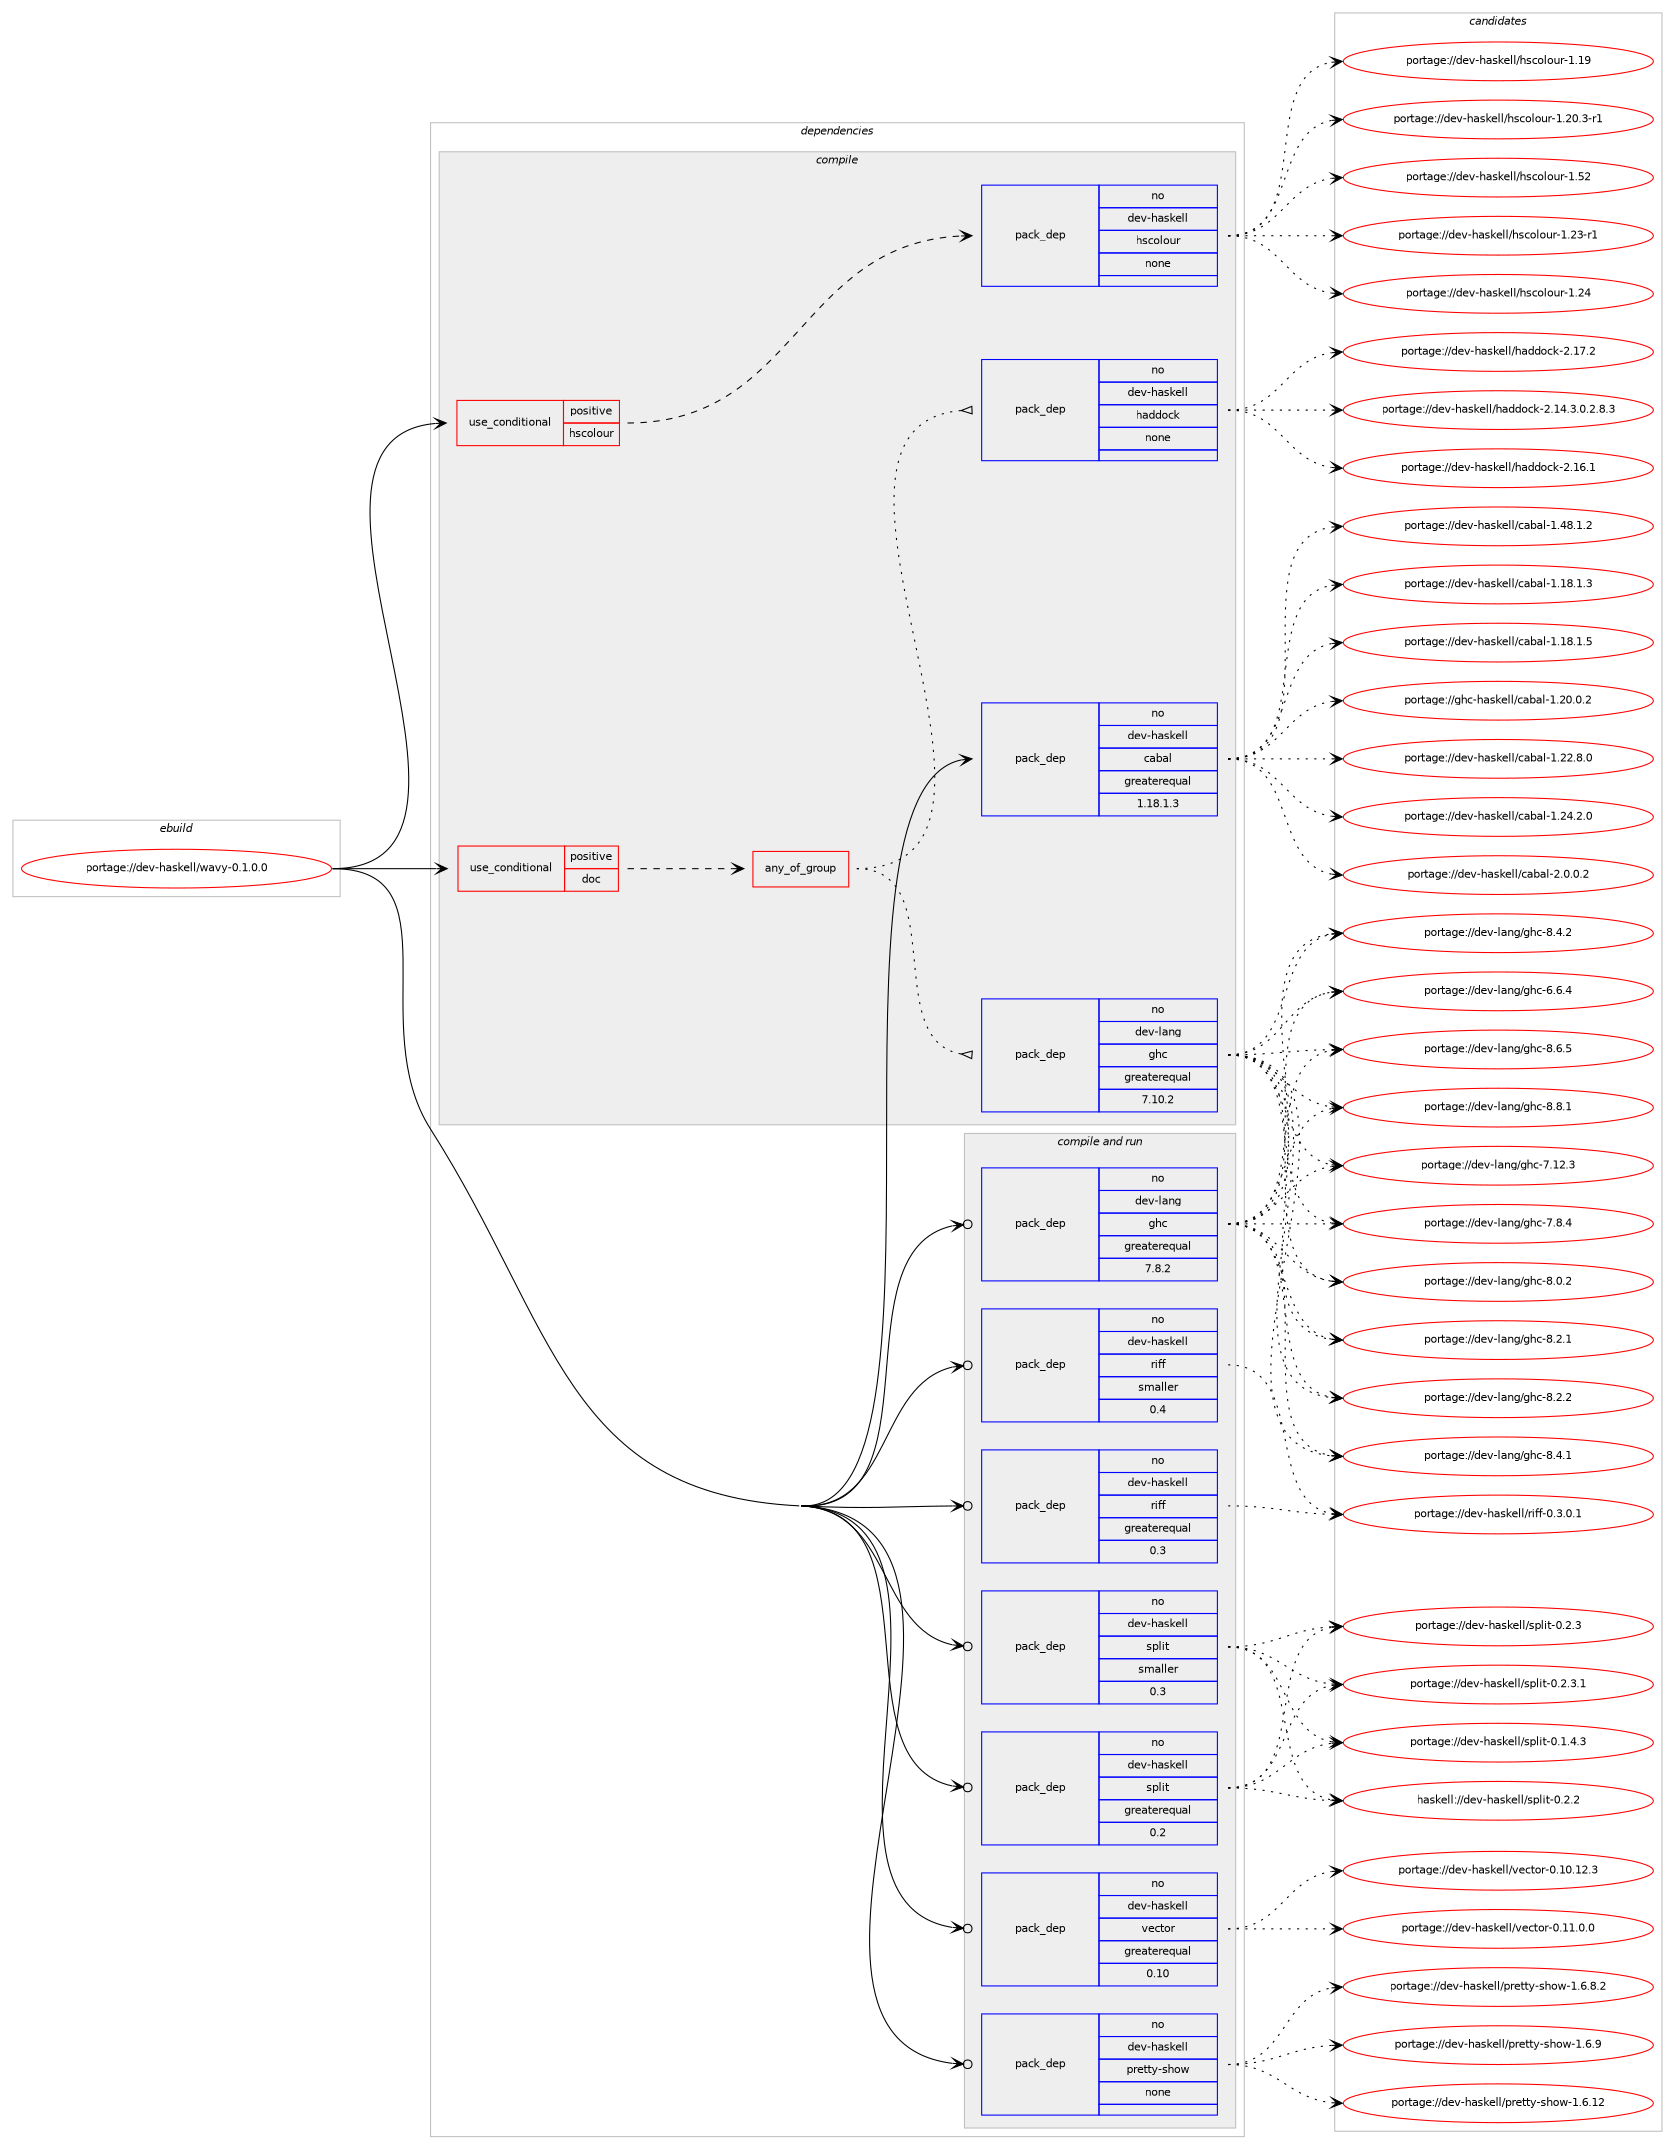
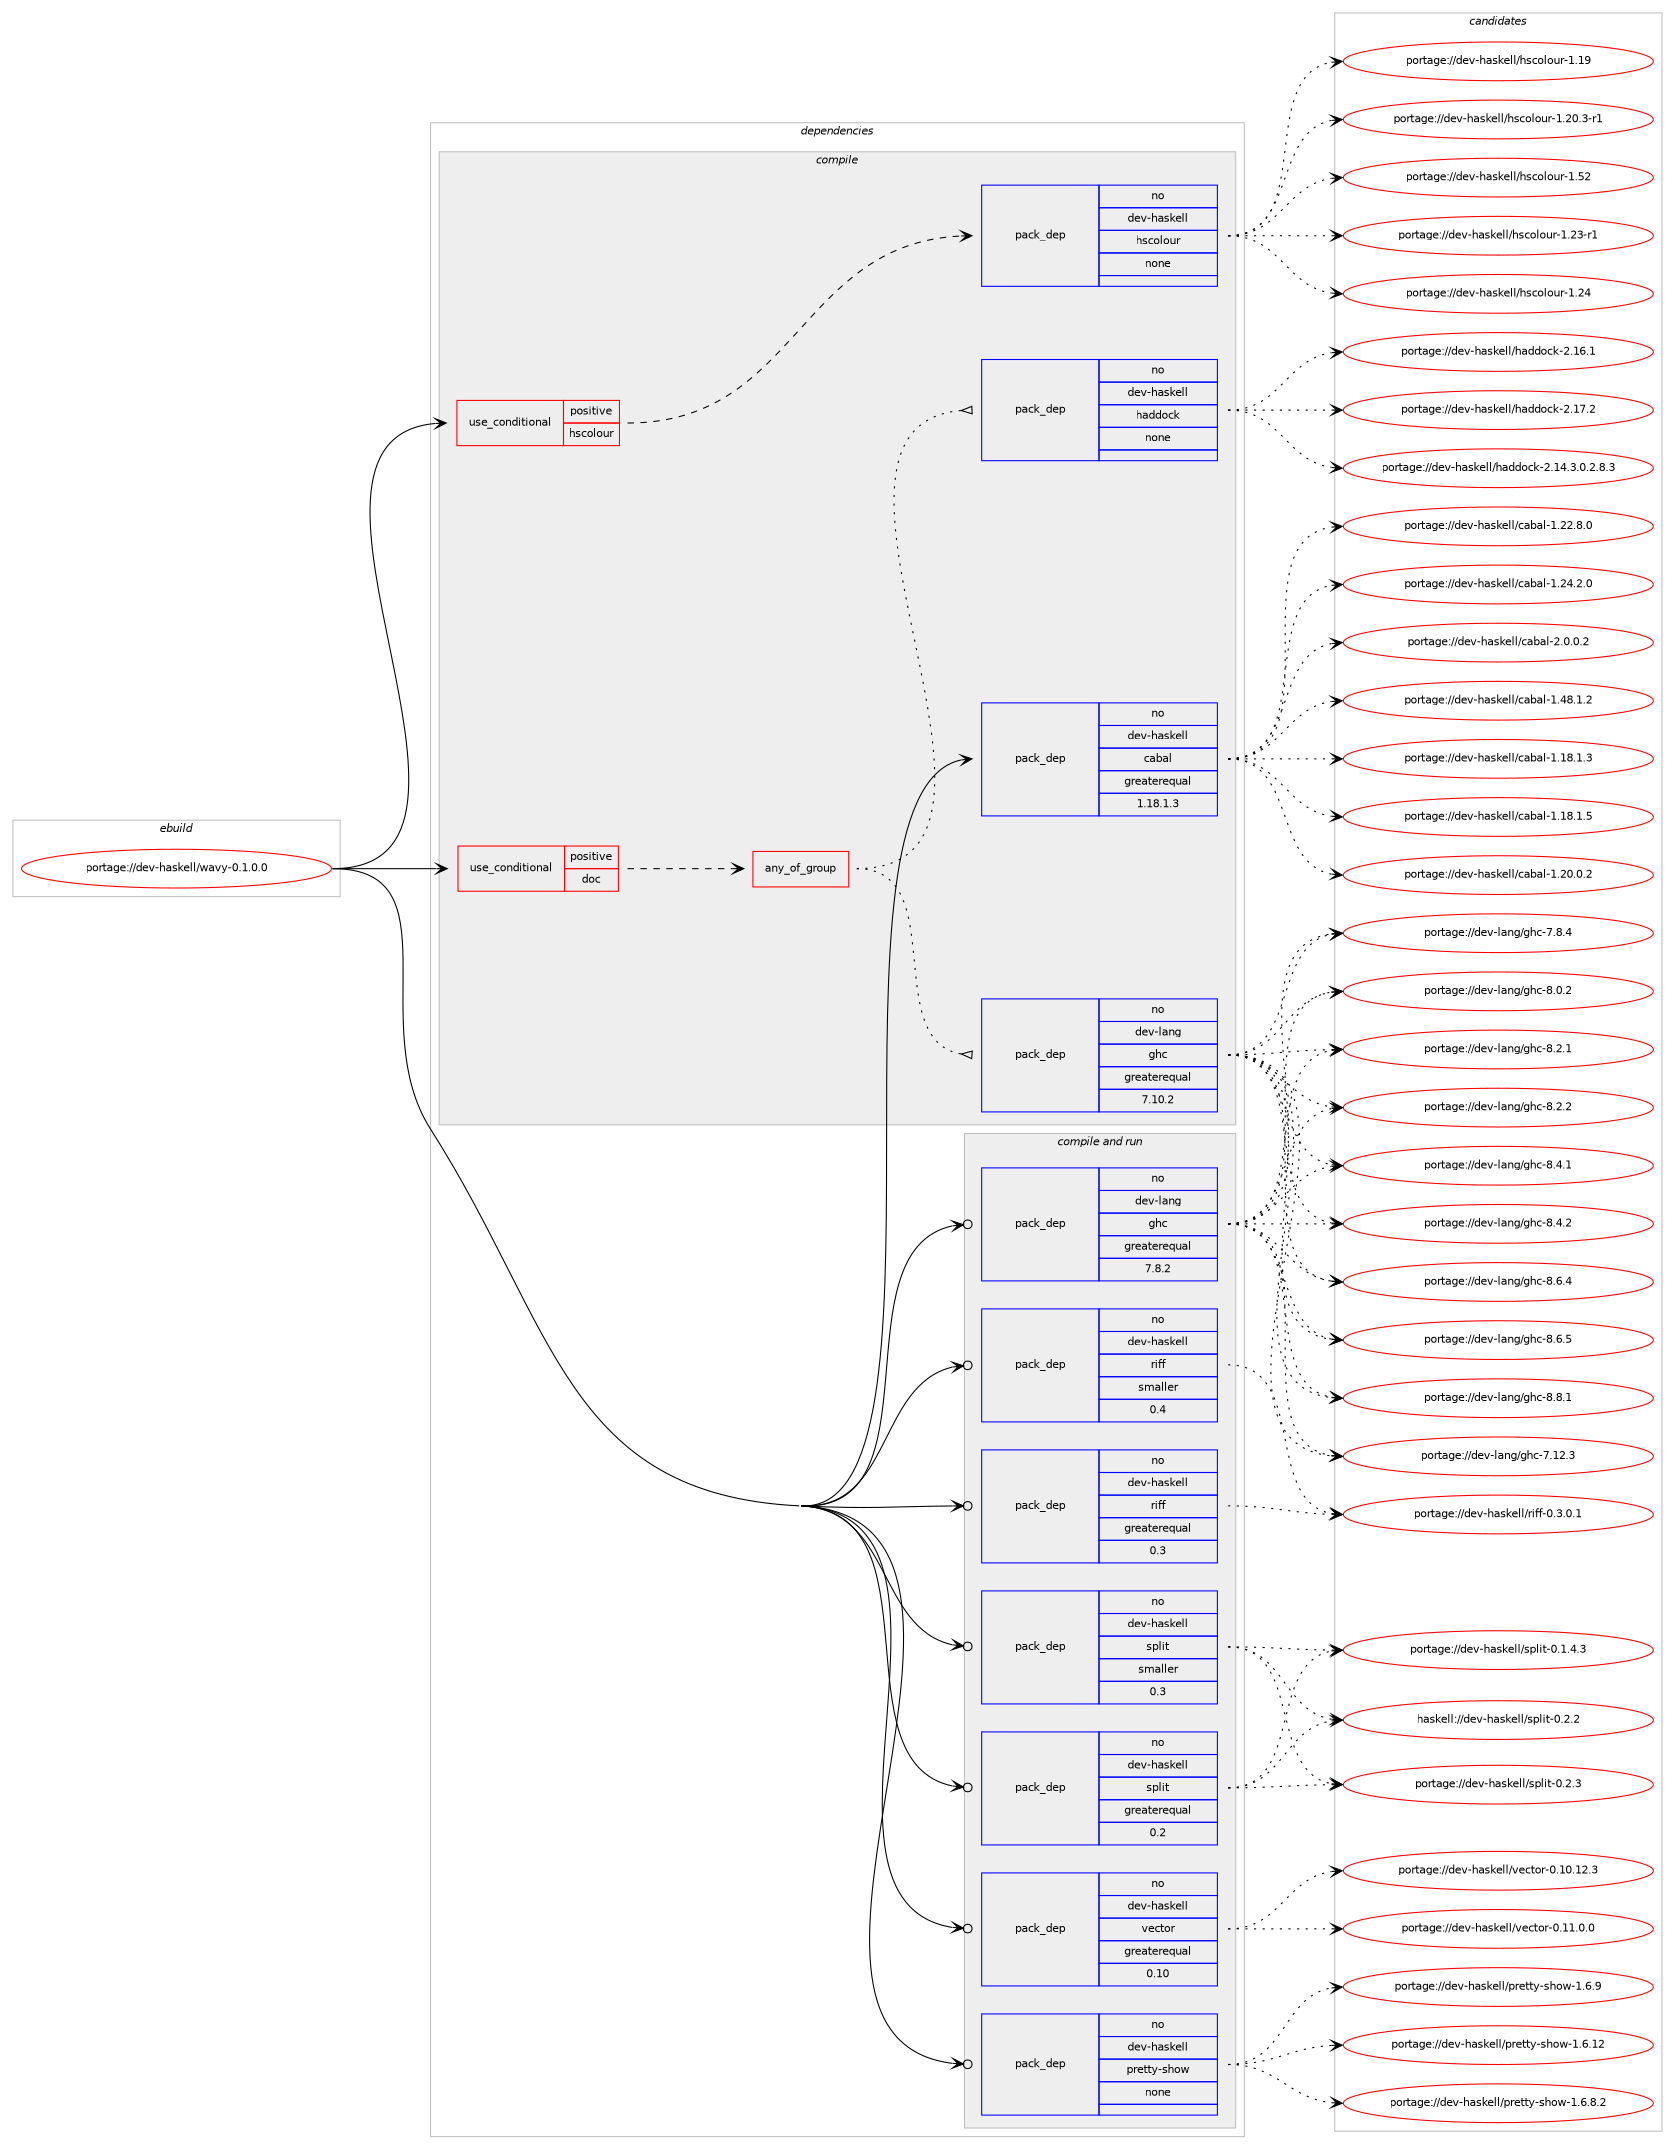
(1498, 701) -> (1498, 875)
(1498, 991) -> (1498, 1282)
(1498, 1685) -> none
